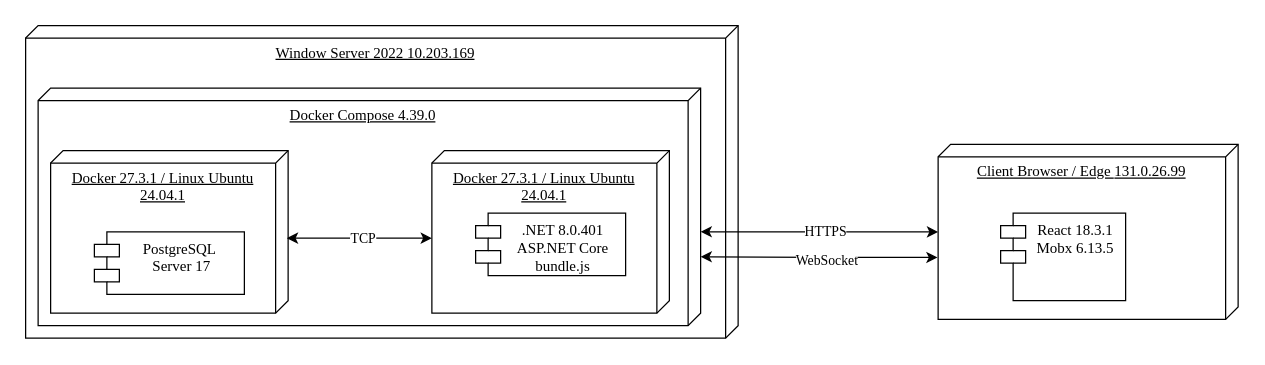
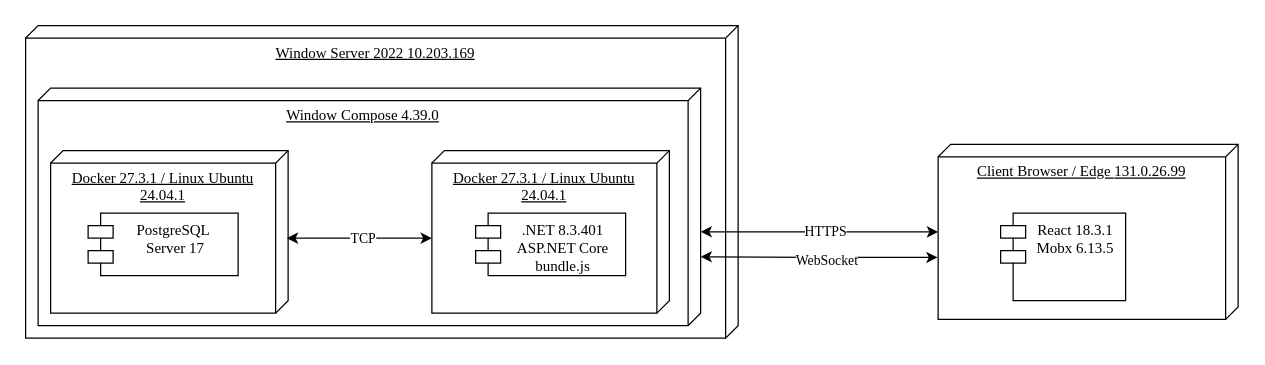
(363, 116) -> (363, 116)
(563, 249) -> (563, 249)
(169, 263) -> (163, 244)
